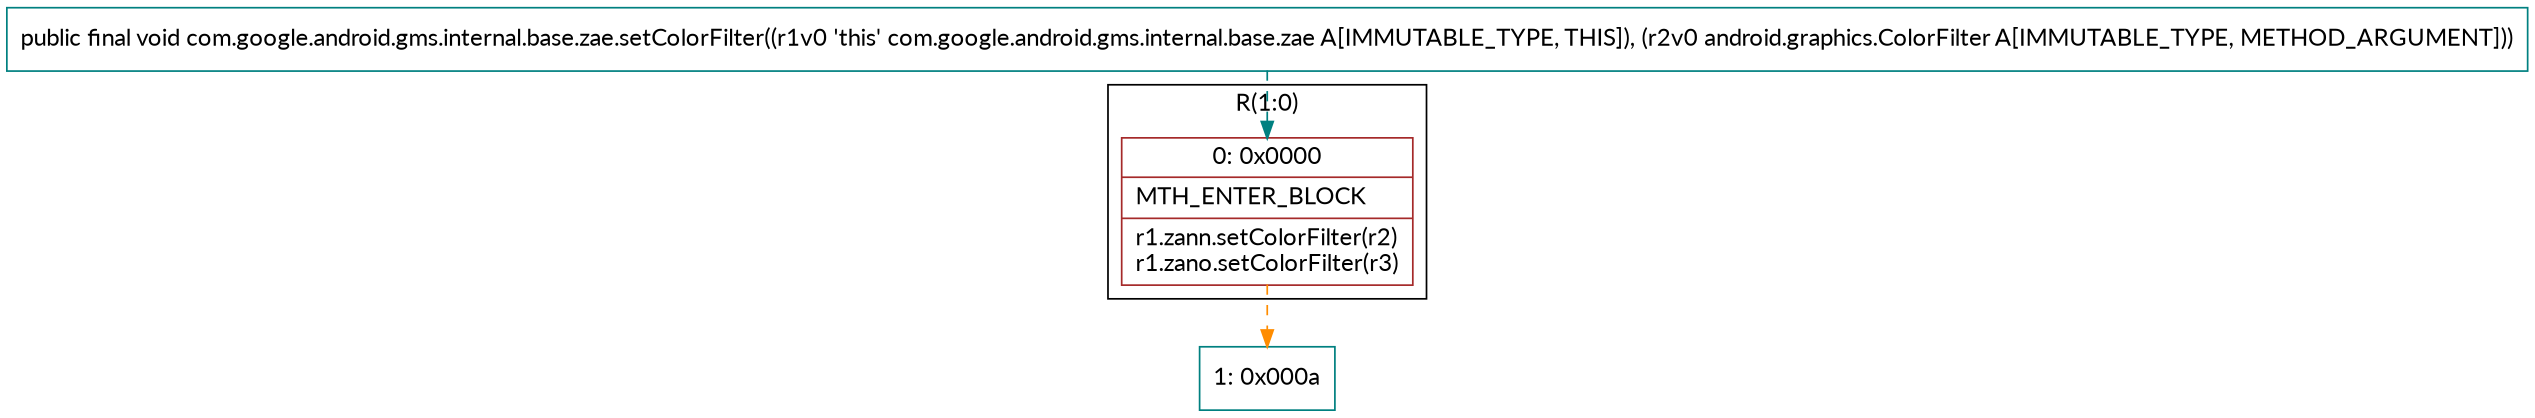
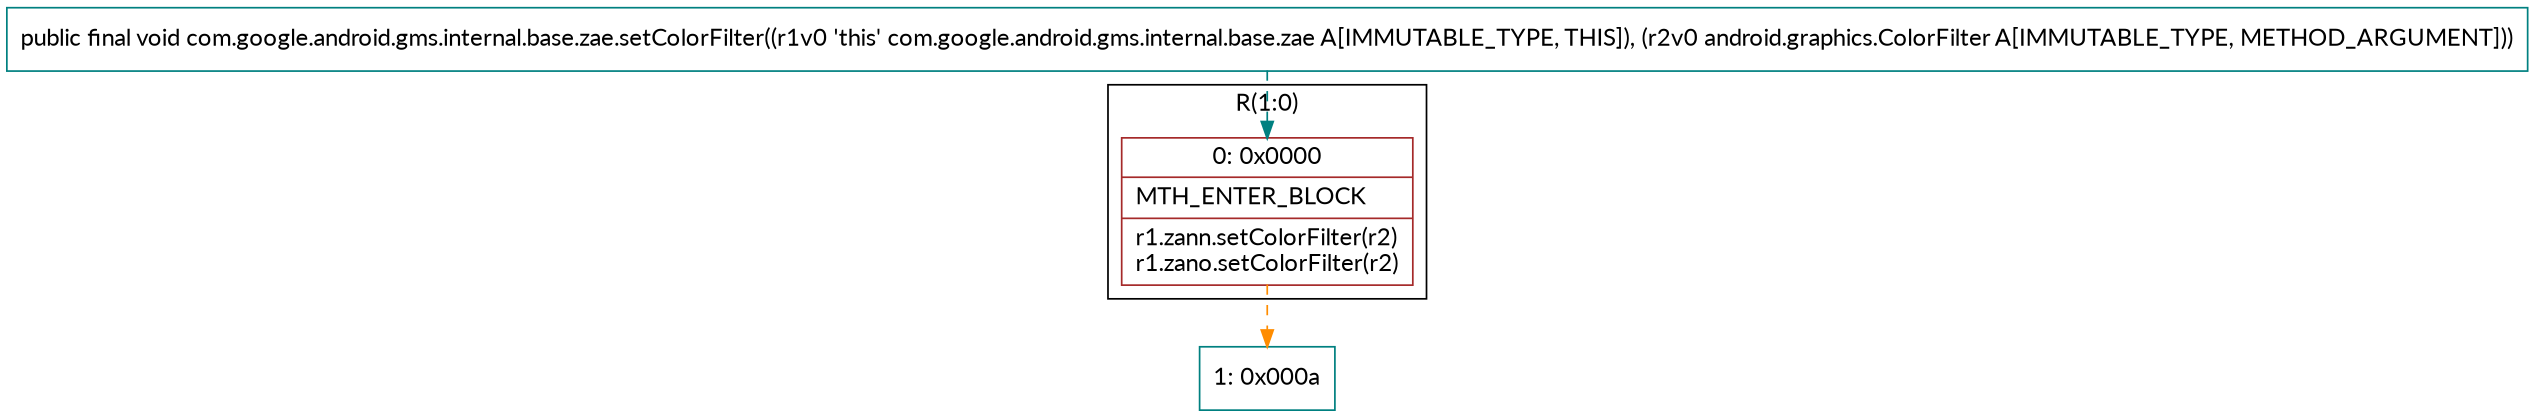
(1267, 264) -> (1267, 264)
